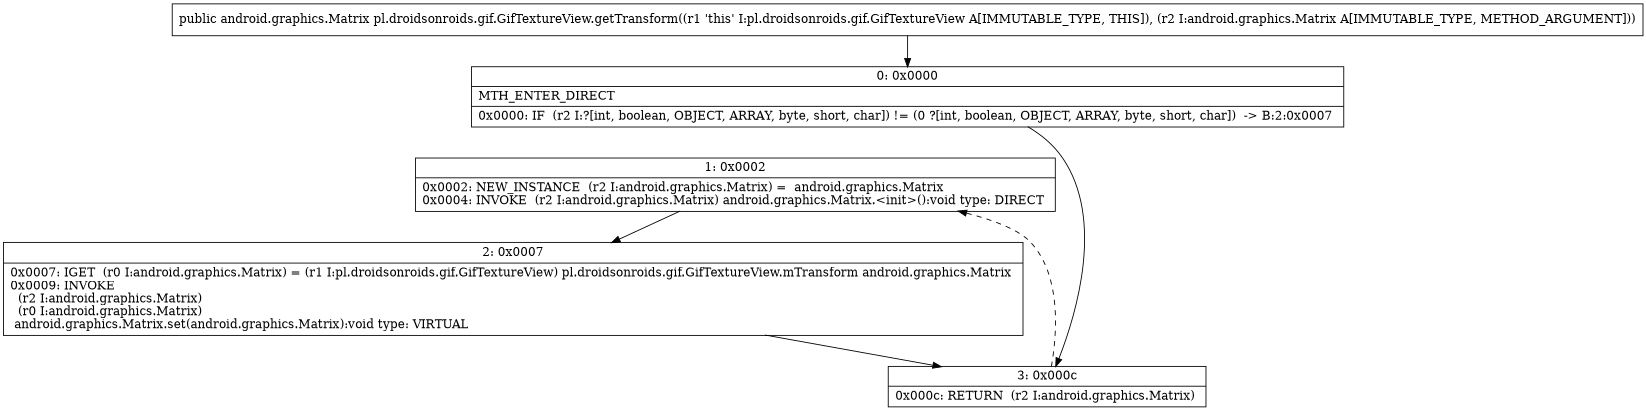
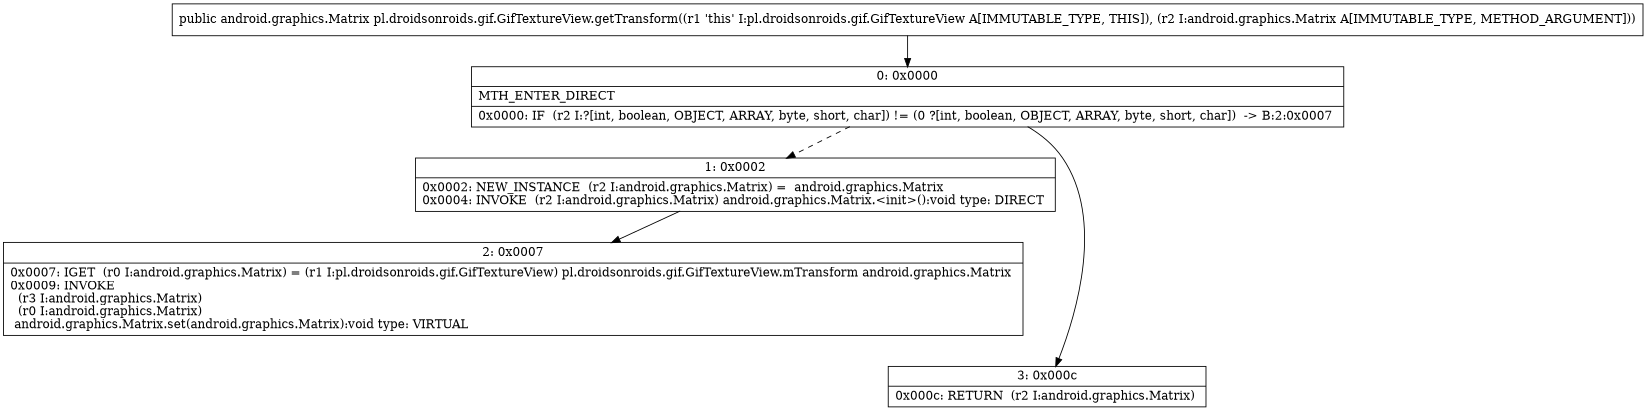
(1046, 267) -> (822, 141)
(106, 299) -> (106, 299)
(849, 350) -> none
